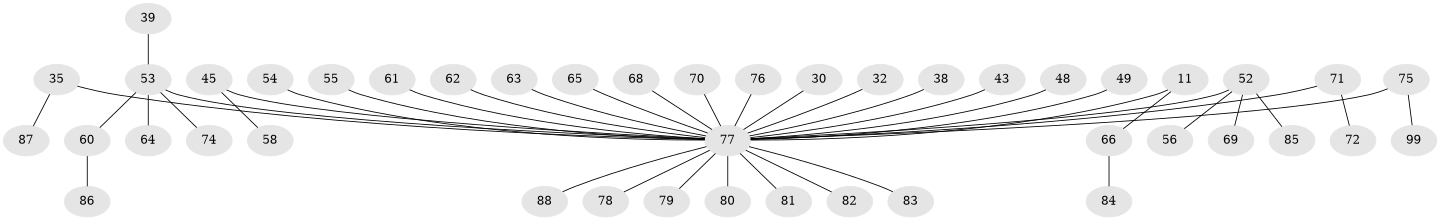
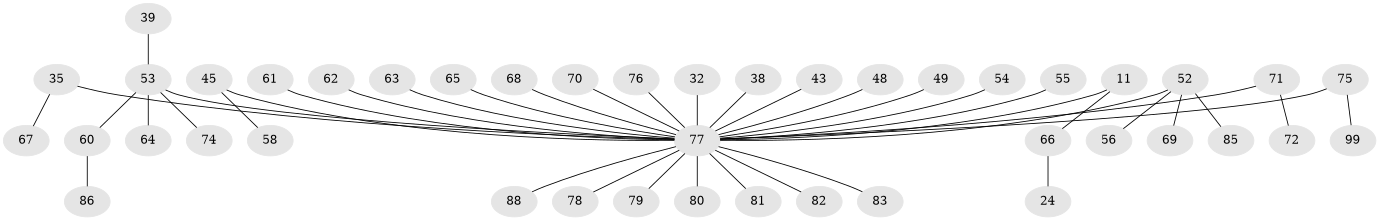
(819, 80) -> none
(26, 141) -> (26, 141)
(1109, 202) -> (1048, 202)
